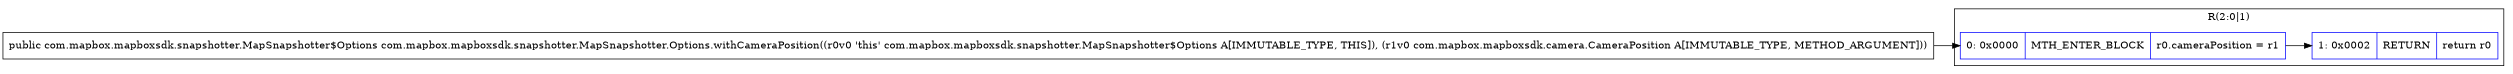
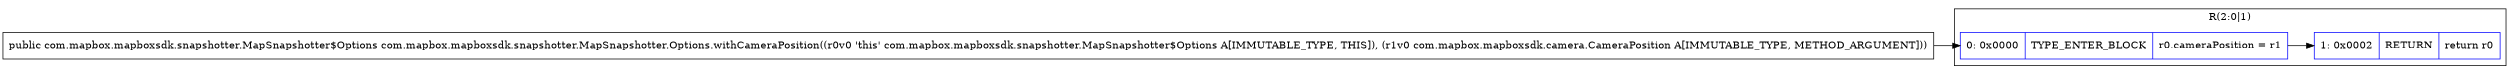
(2088, 45) -> (2089, 45)
